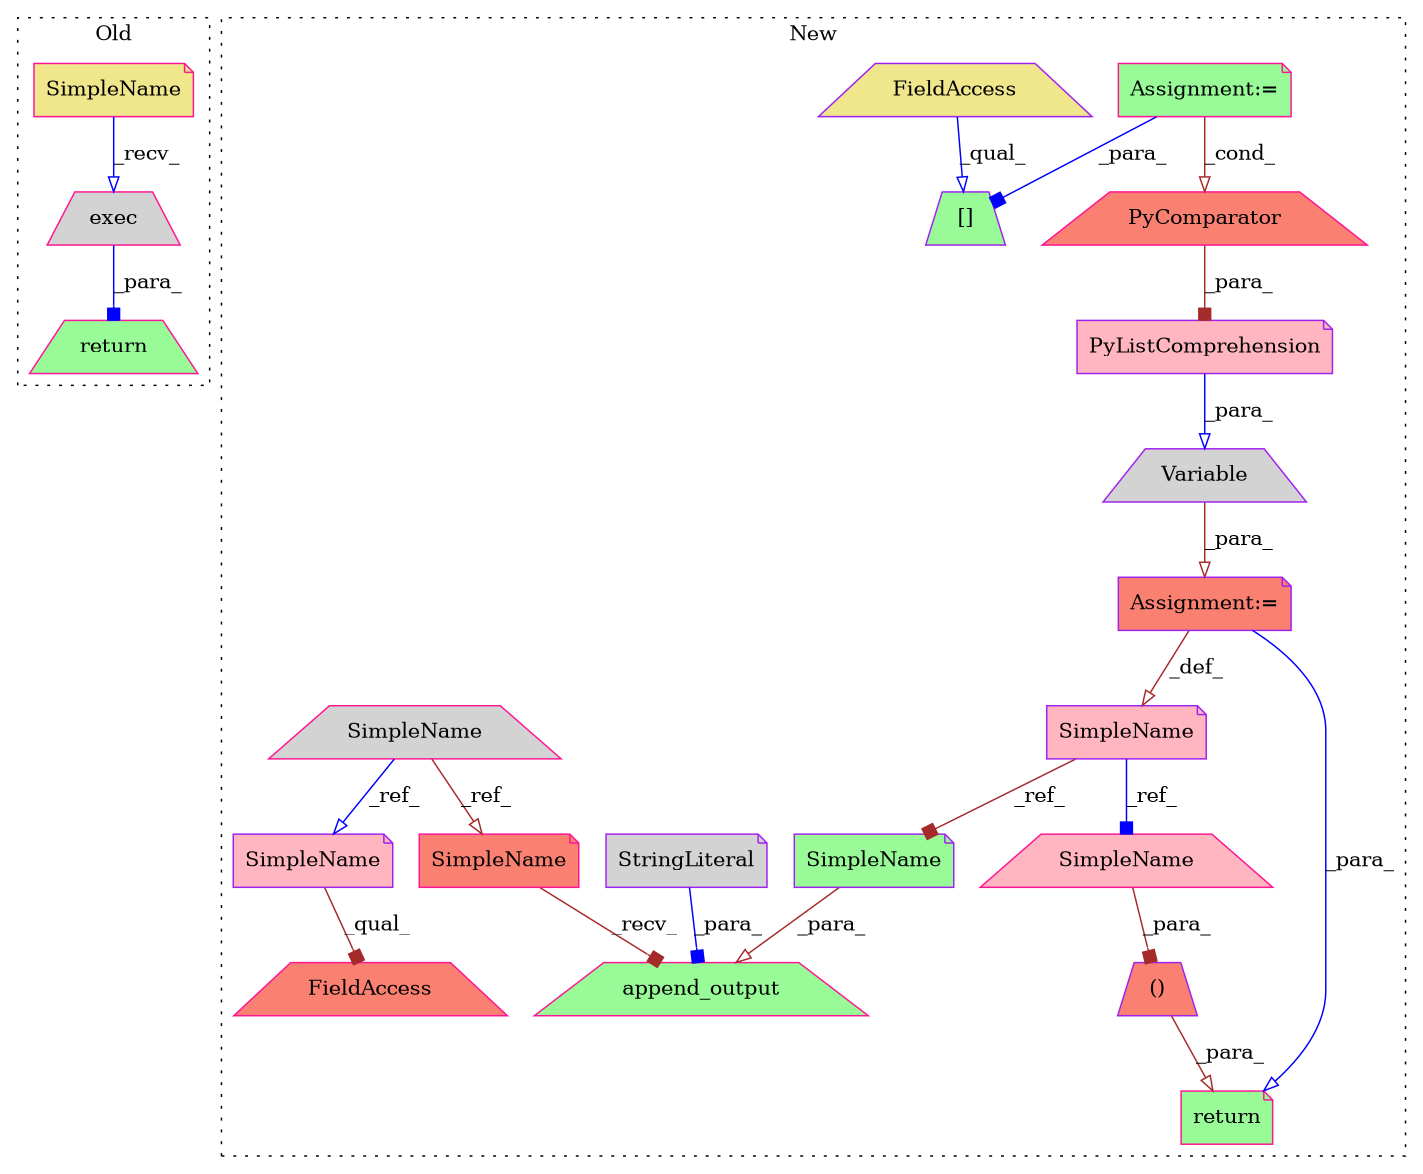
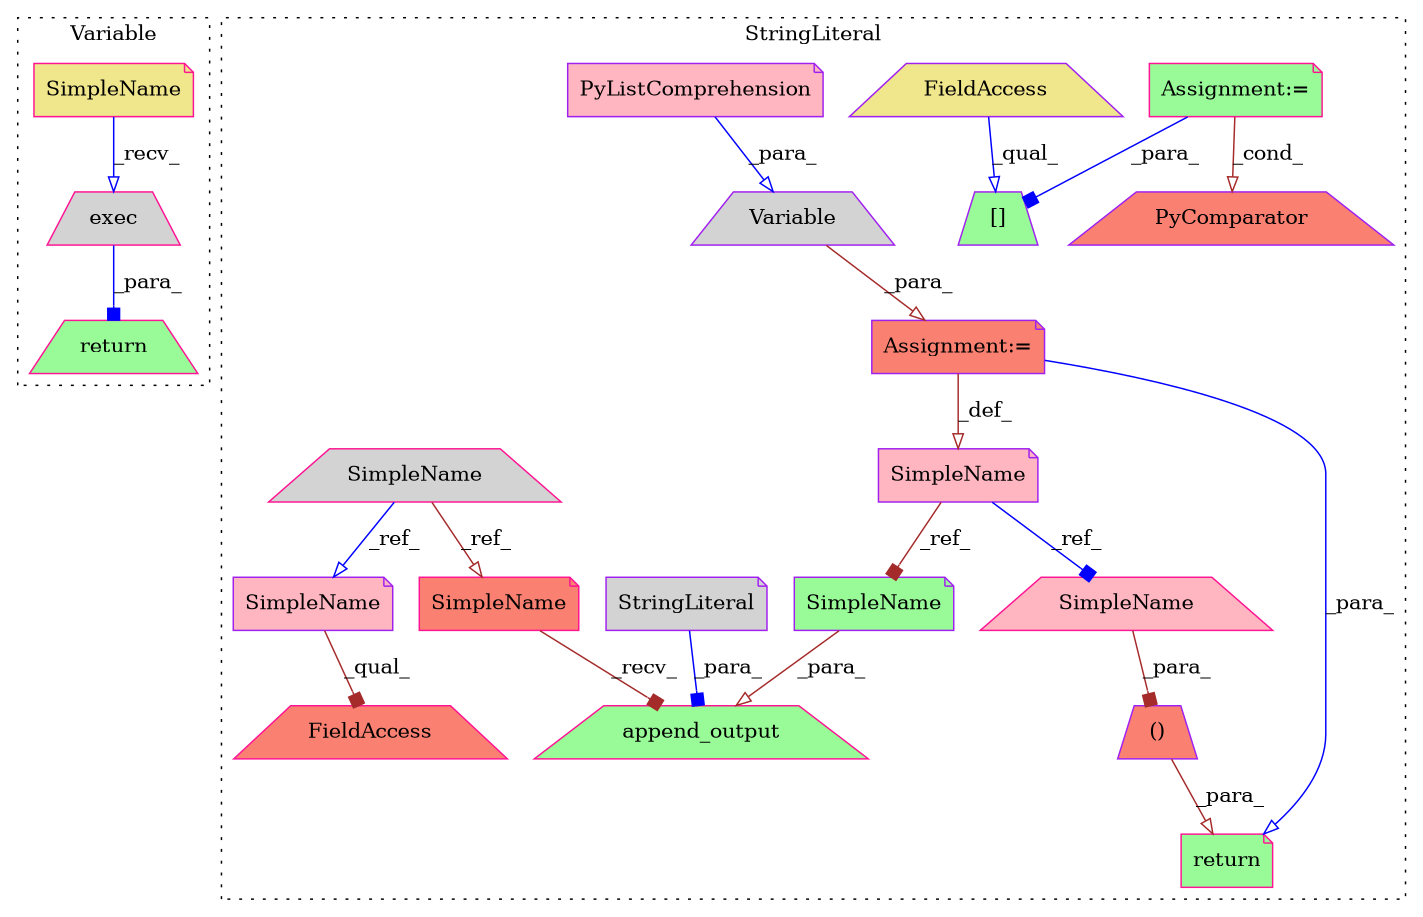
(114, 35) -> (114, 35)
(813, 35) -> (813, 35)
(1205, 219) -> (1231, 219)
(1205, 275) -> none
